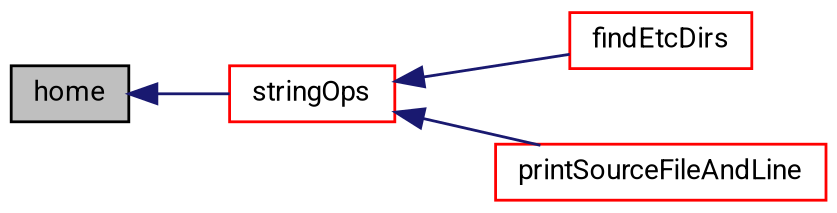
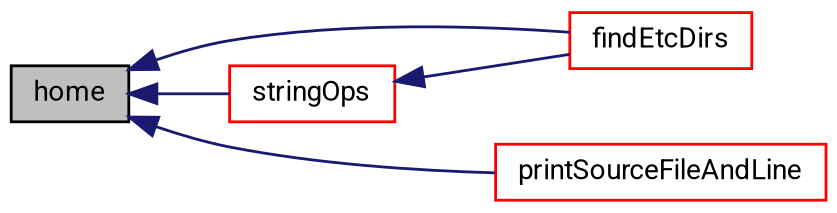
none -> (361, 28)
(482, 132) -> (324, 161)
